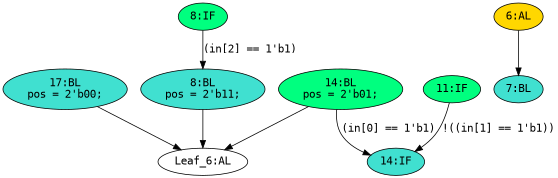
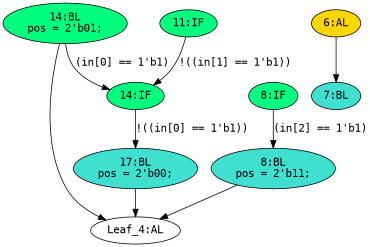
none -> (136, 125)
(203, 162) -> (136, 230)
(396, 162) -> (136, 96)
